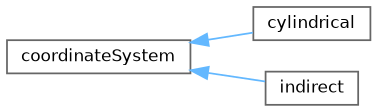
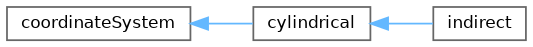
(237, 77) -> (411, 24)
